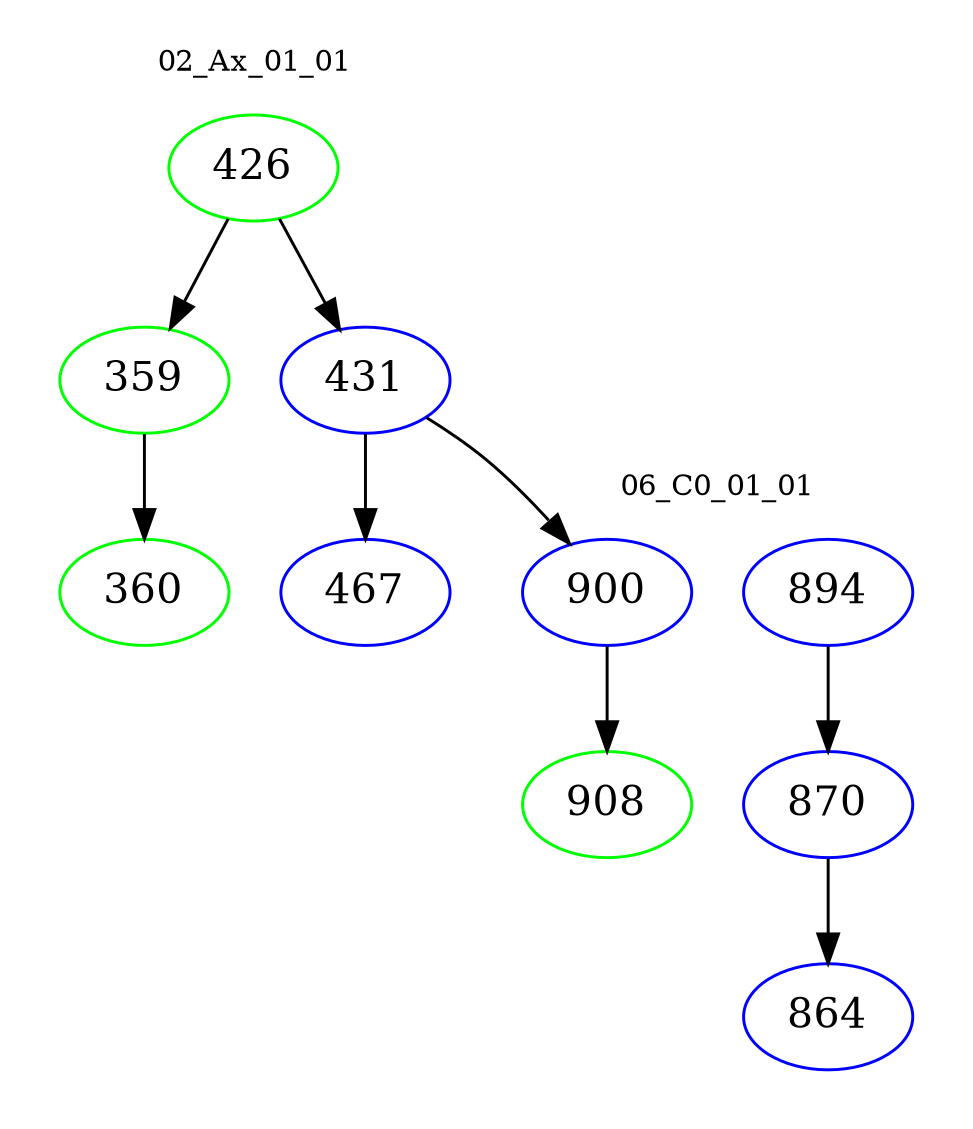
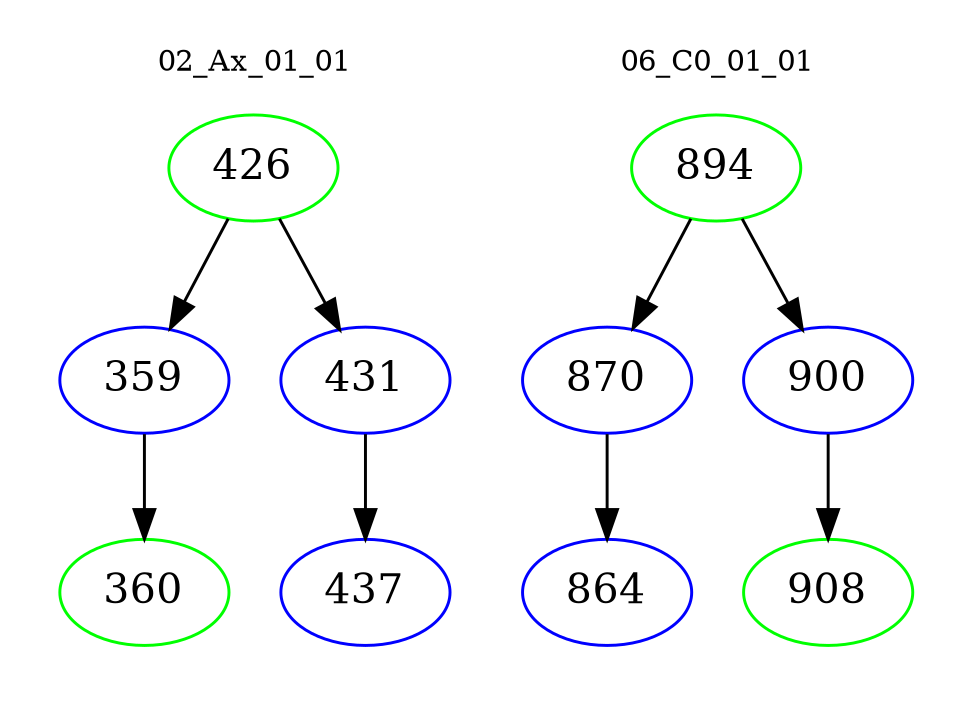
(144, 380) -> (144, 380)
(518, 489) -> (765, 261)
(365, 592) -> (365, 592)
(828, 592) -> (716, 168)
